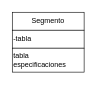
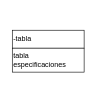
(48, 21) -> none
